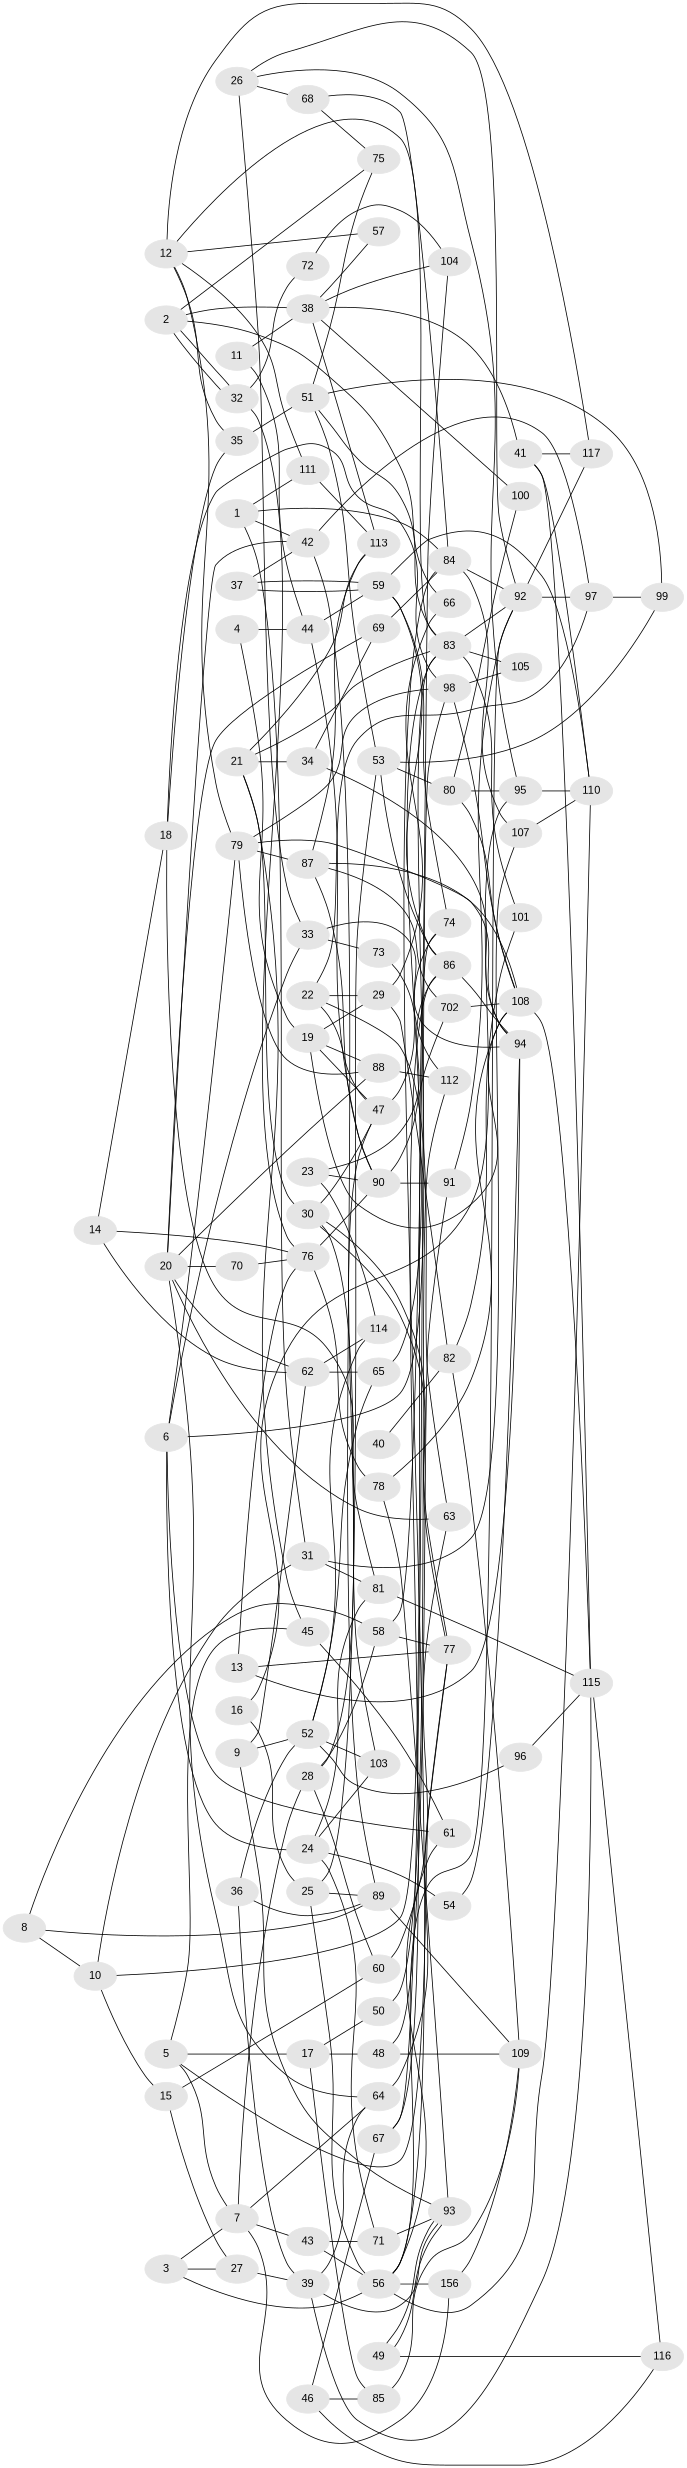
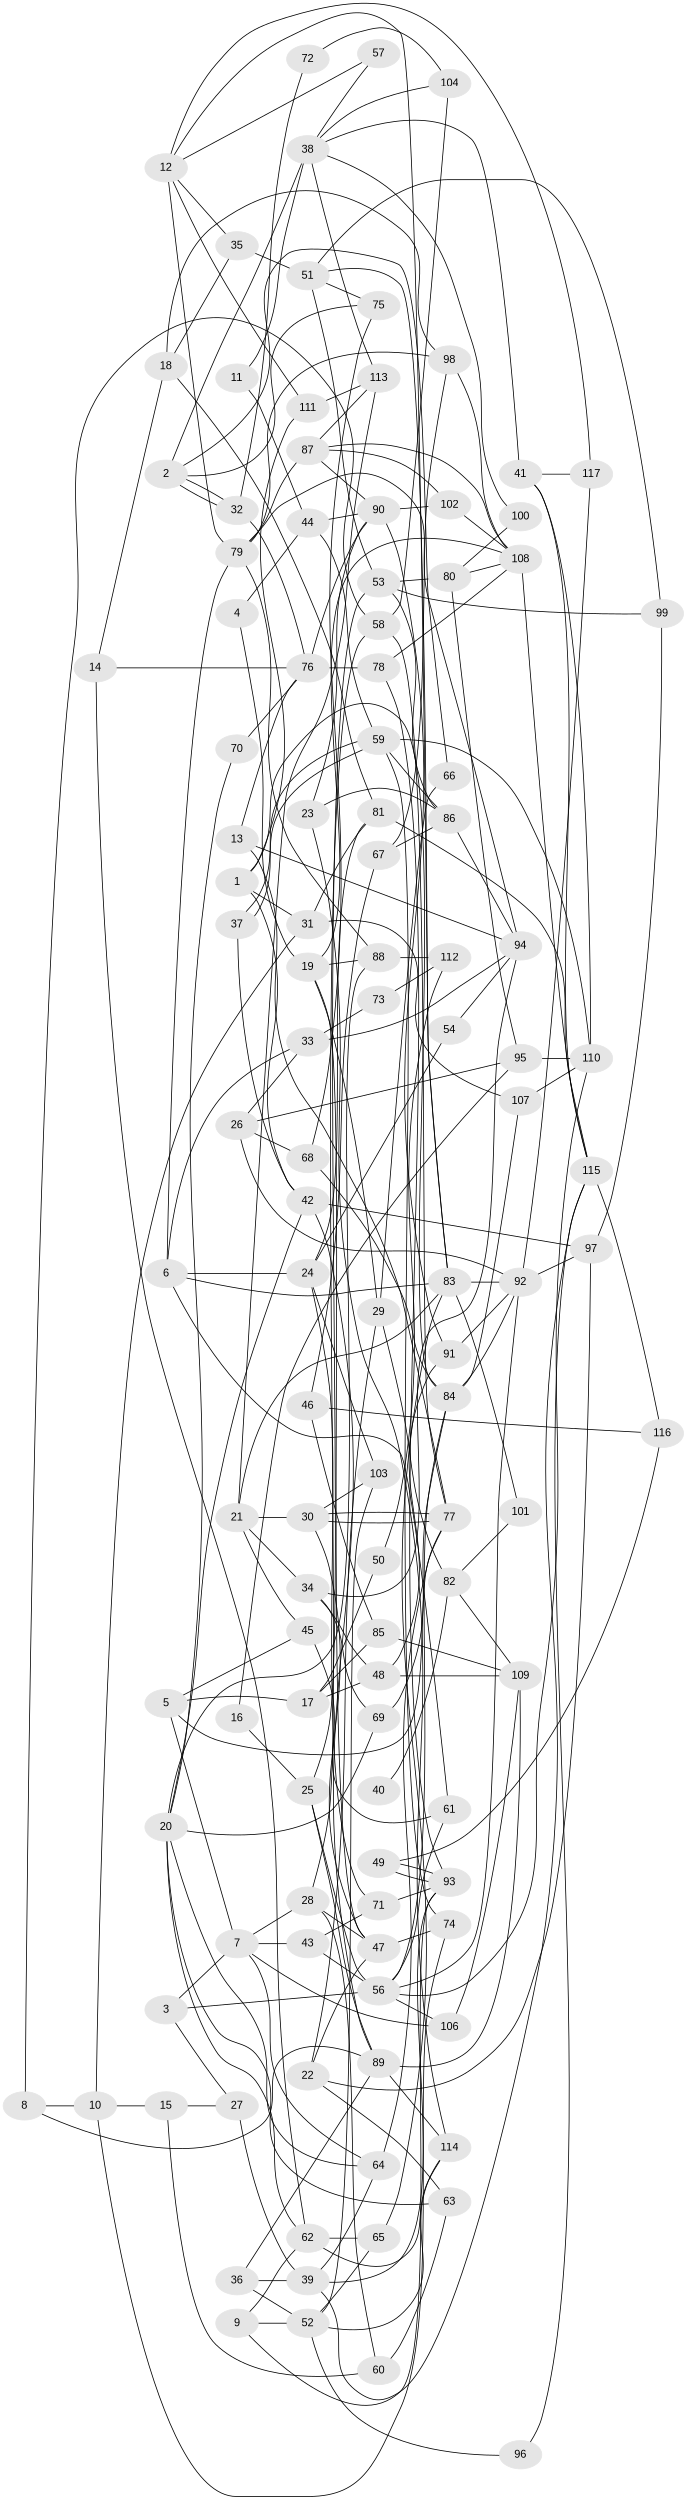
(521, 667) -> none
(450, 1008) -> (450, 505)
none -> (343, 1632)
none -> (408, 2098)
(450, 2284) -> (450, 2027)
